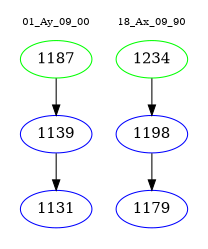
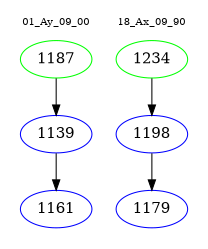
(56, 209) -> (56, 209)
